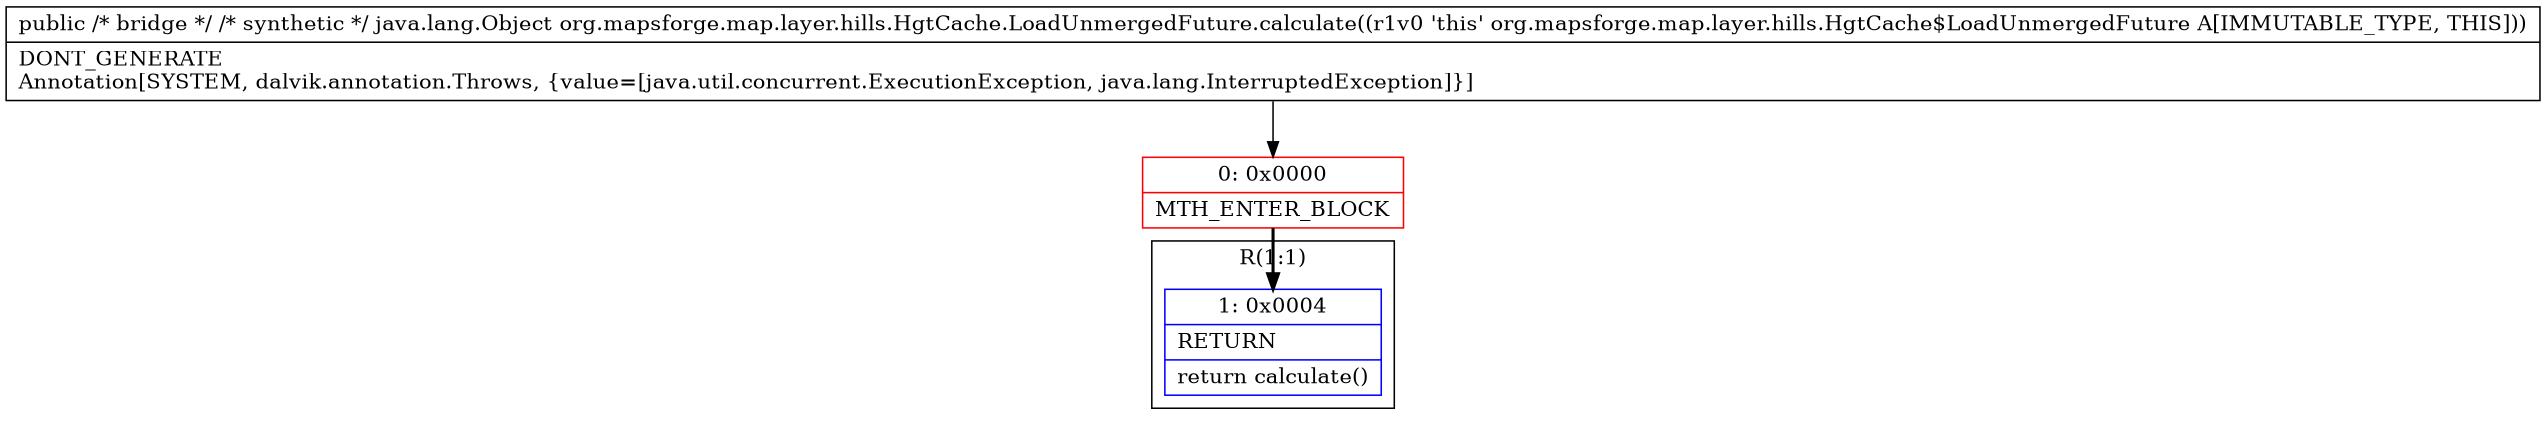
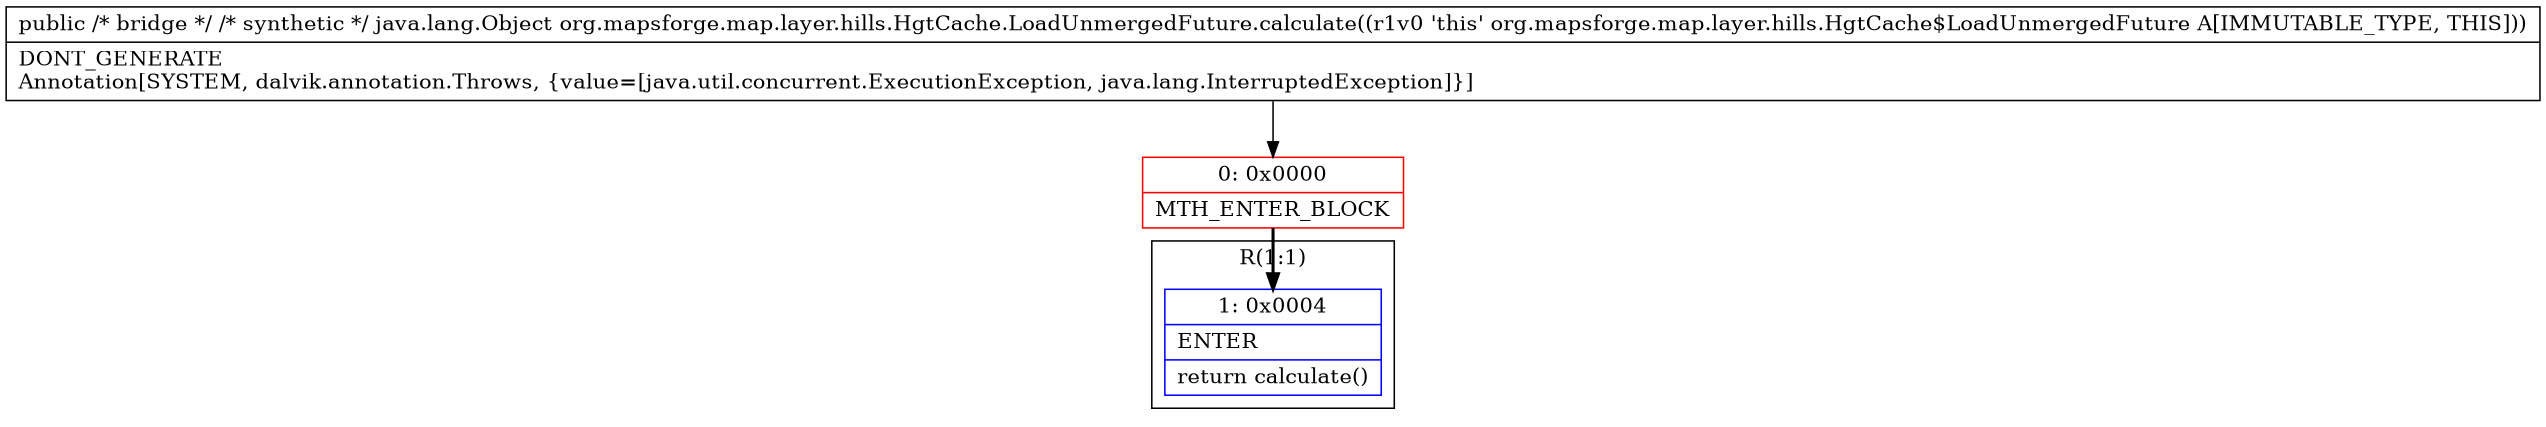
(1227, 341) -> (1218, 341)
